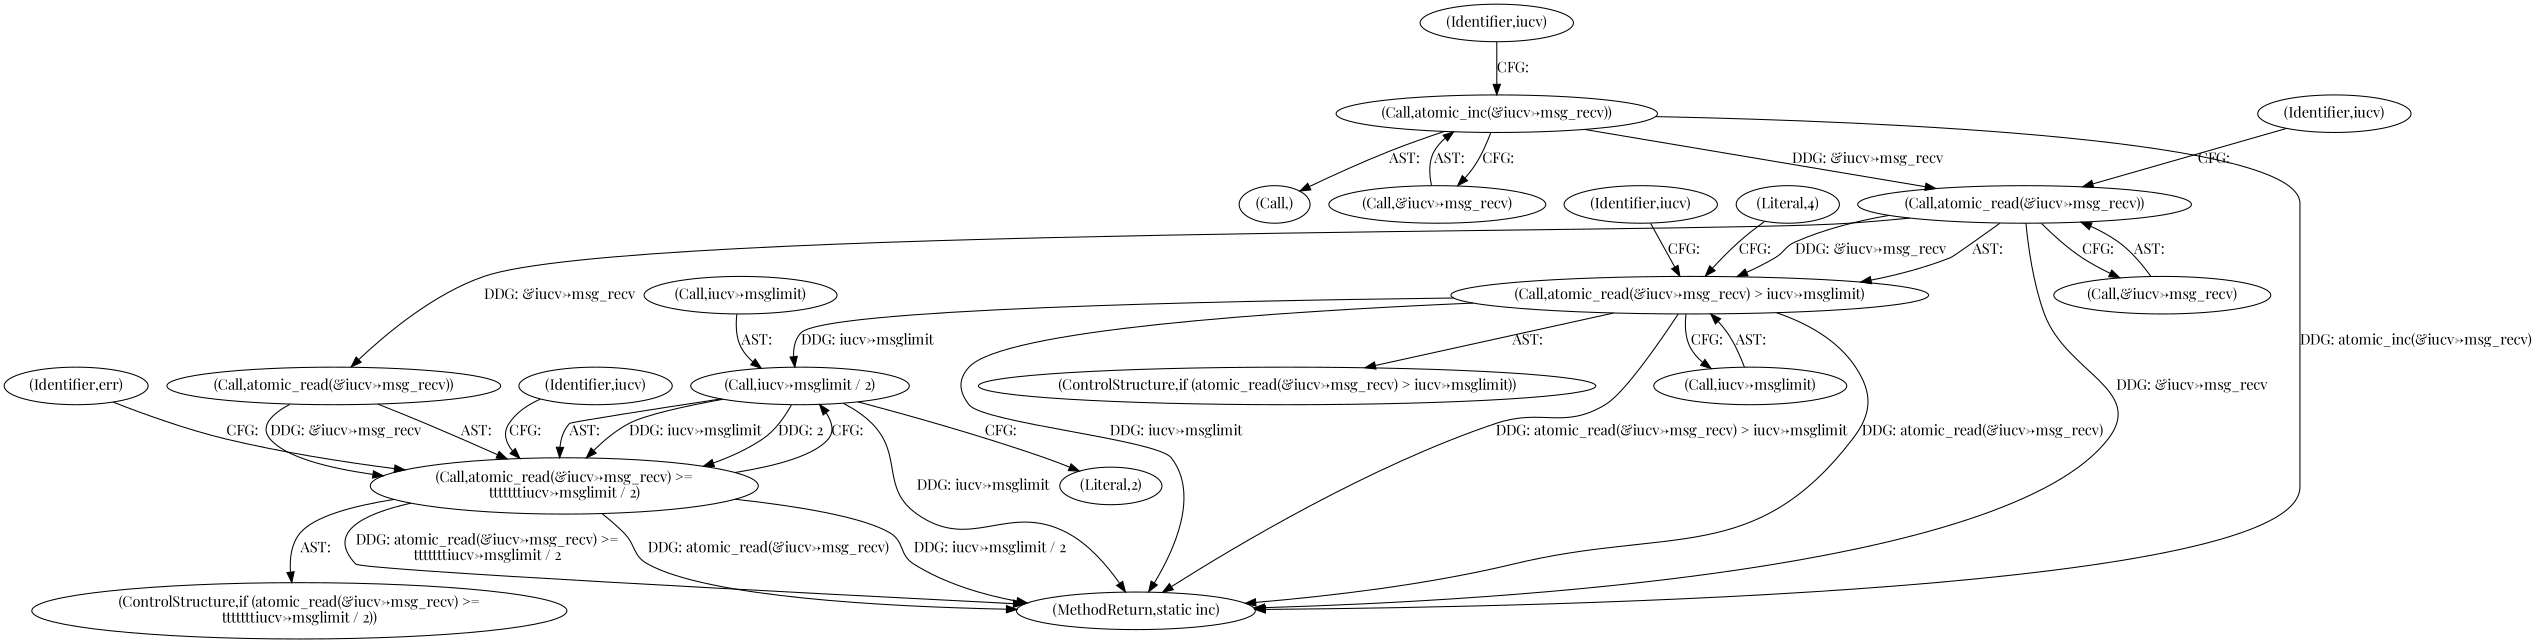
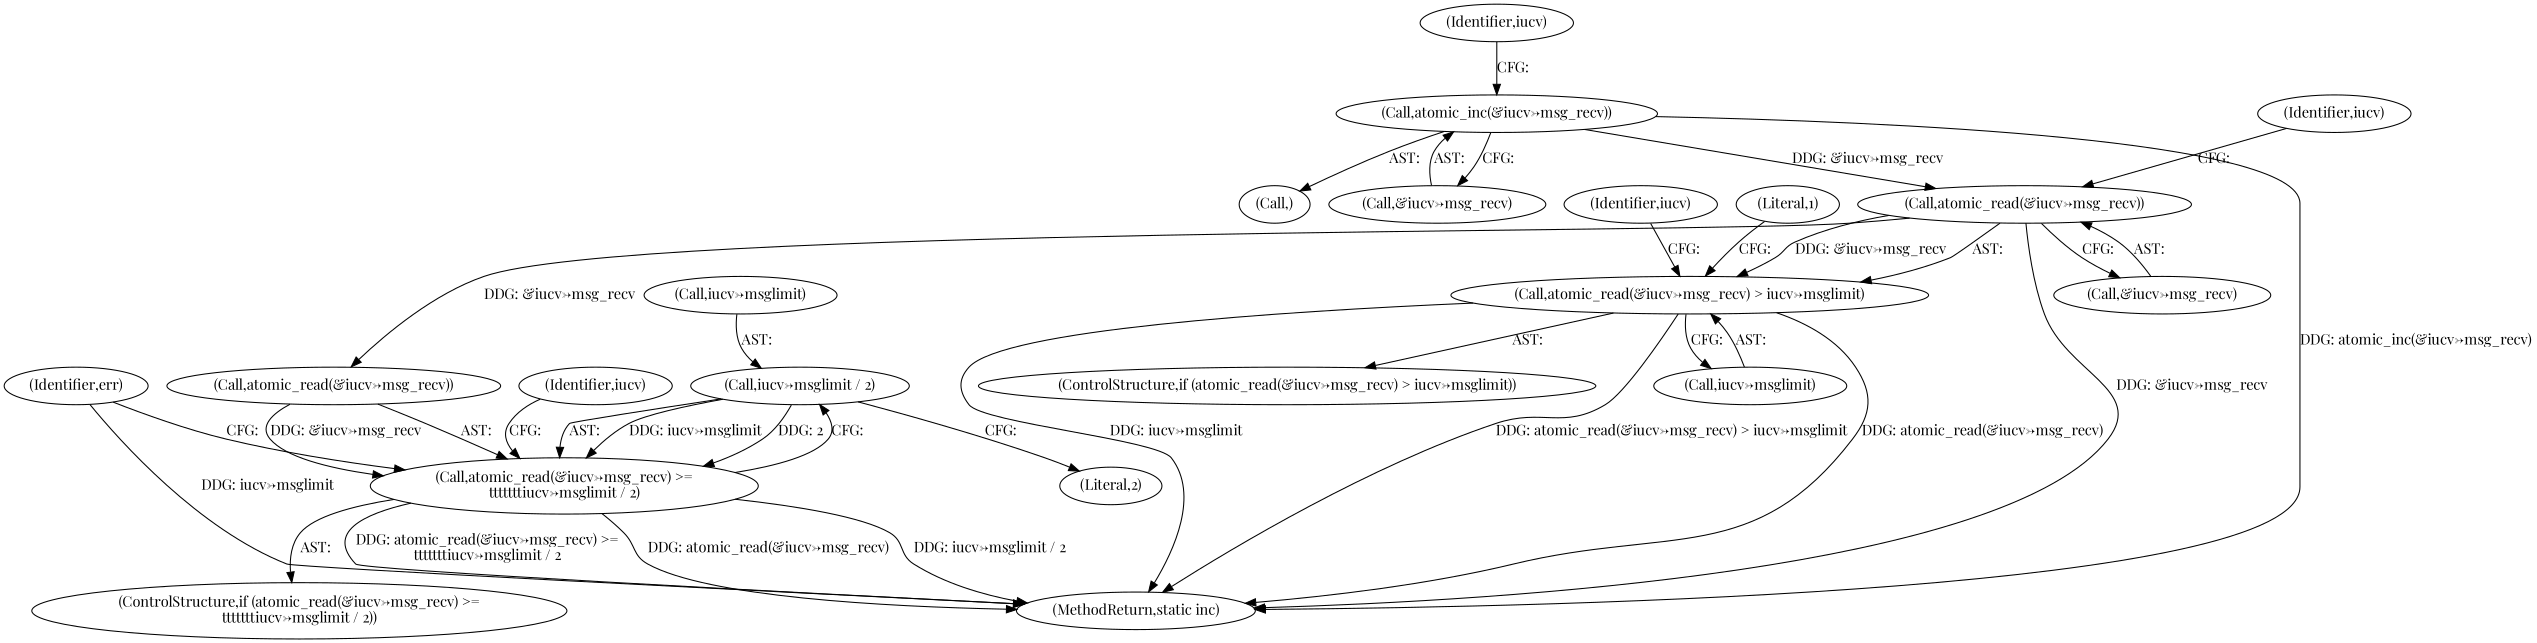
(1788, 204) -> (1788, 204)
(1114, 305) -> none
(959, 529) -> (350, 569)
